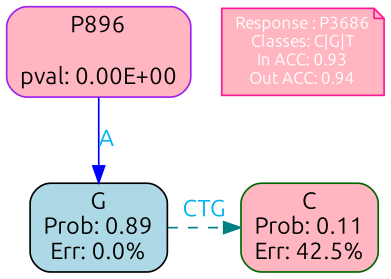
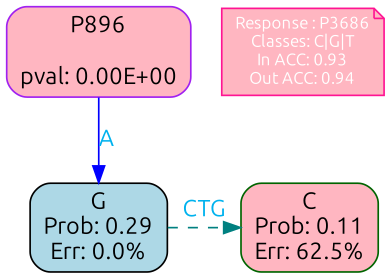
(99, 228) -> (99, 228)
(310, 228) -> (310, 228)
